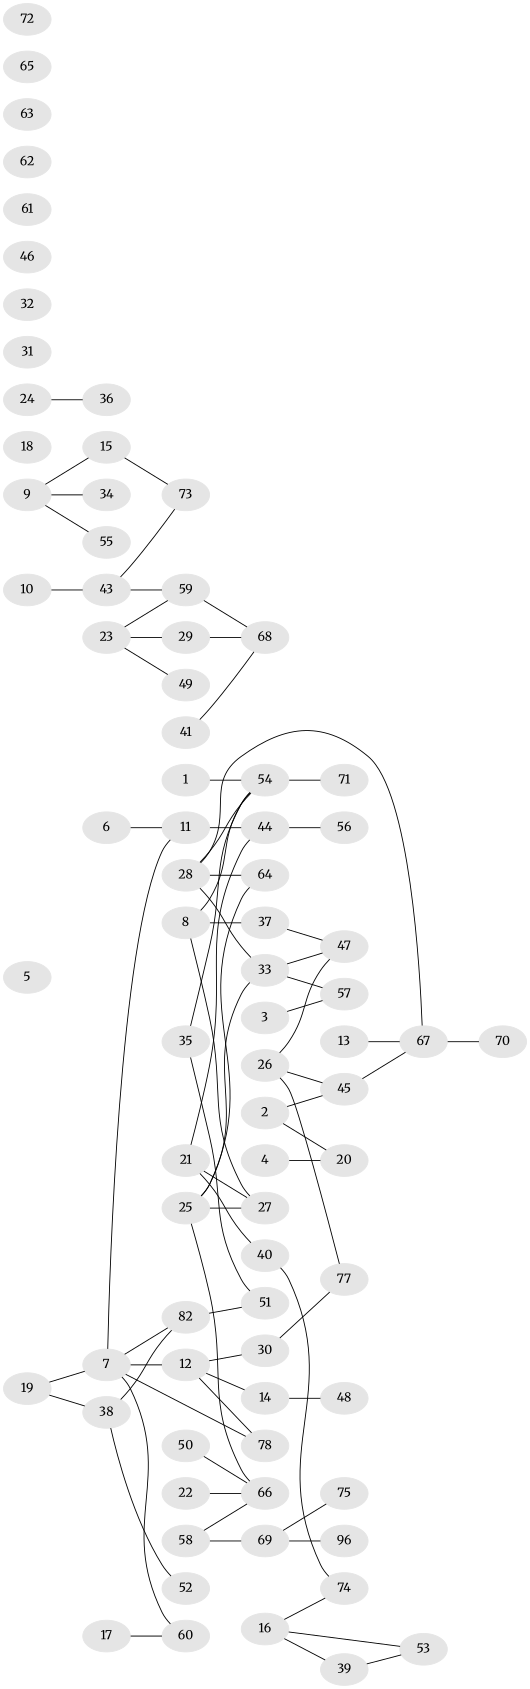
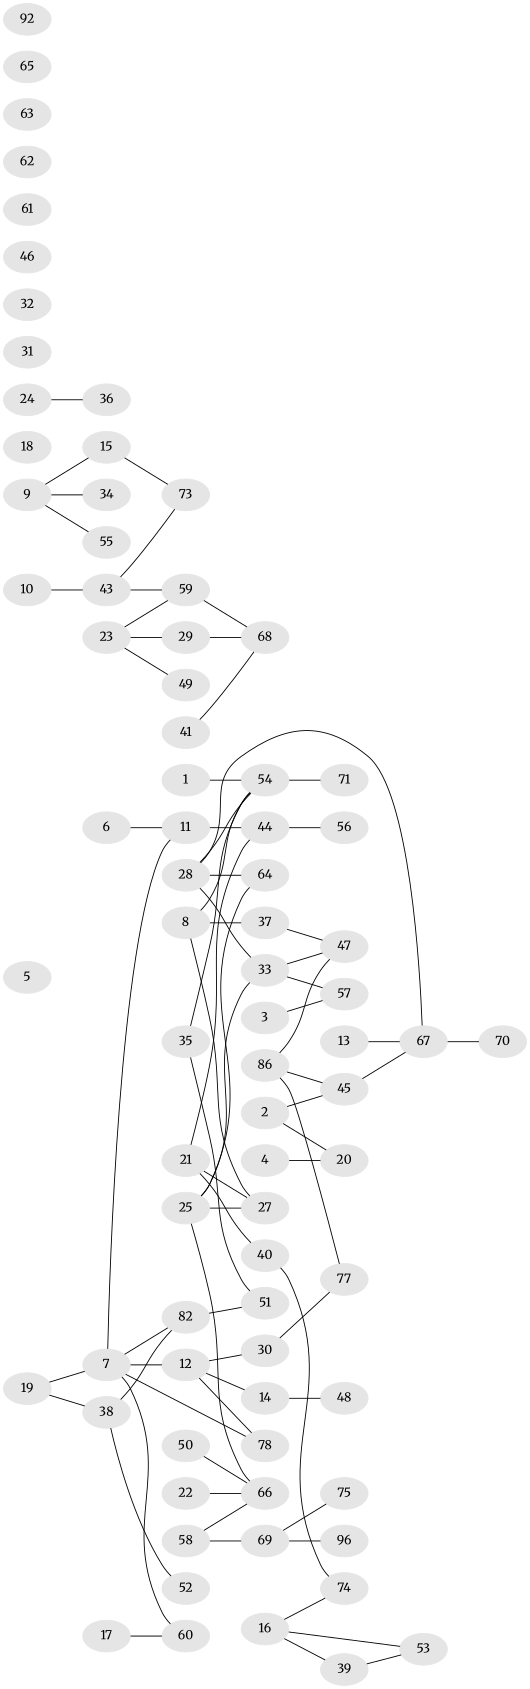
(27, 19) -> (27, 19)
(265, 1065) -> (265, 1065)
